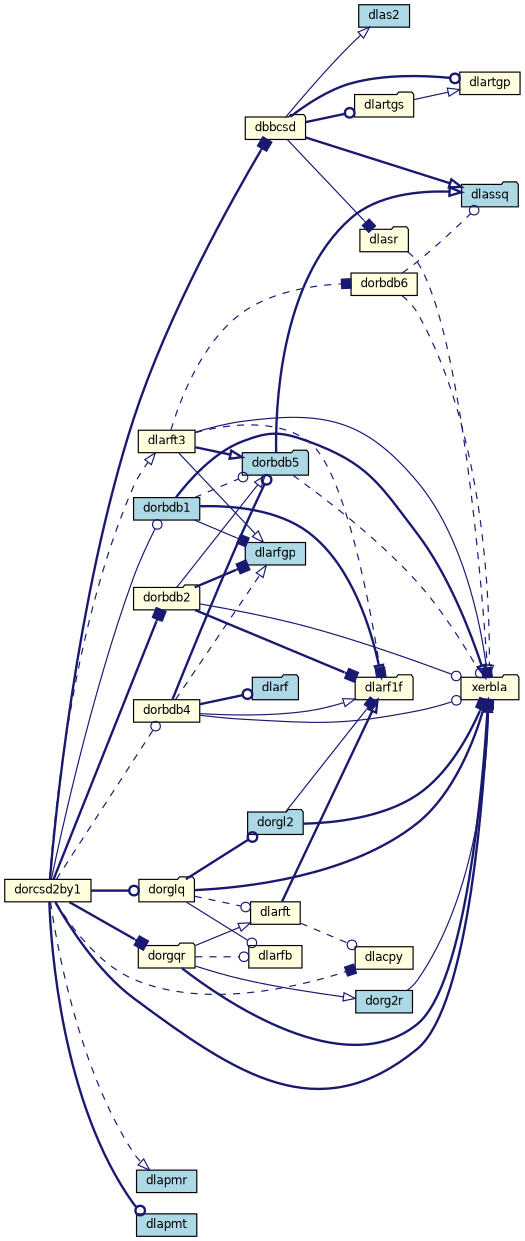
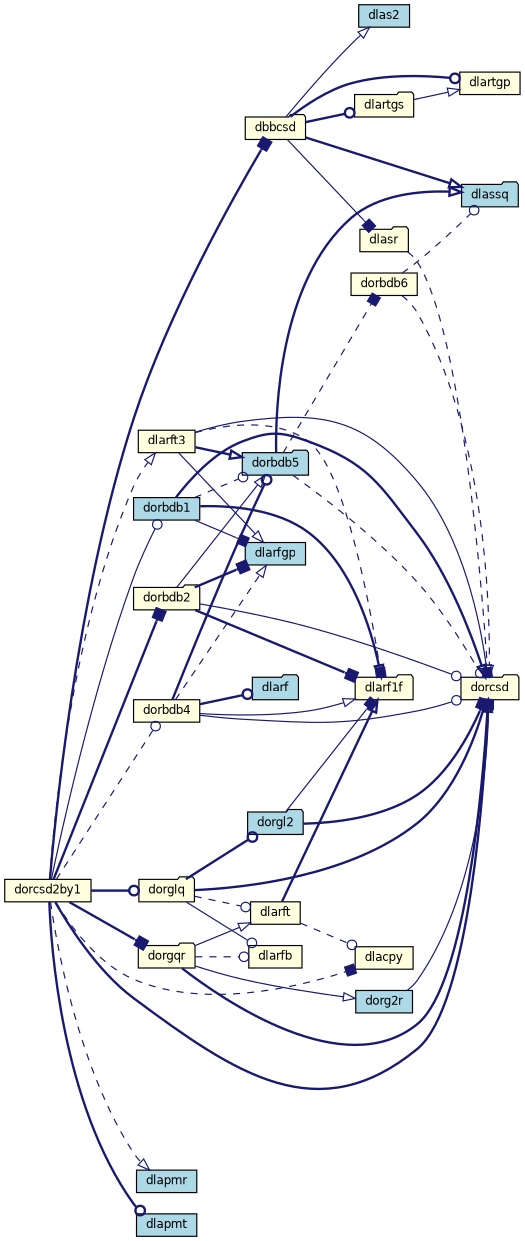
(228, 325) -> (327, 379)
(490, 688) -> (490, 688)
